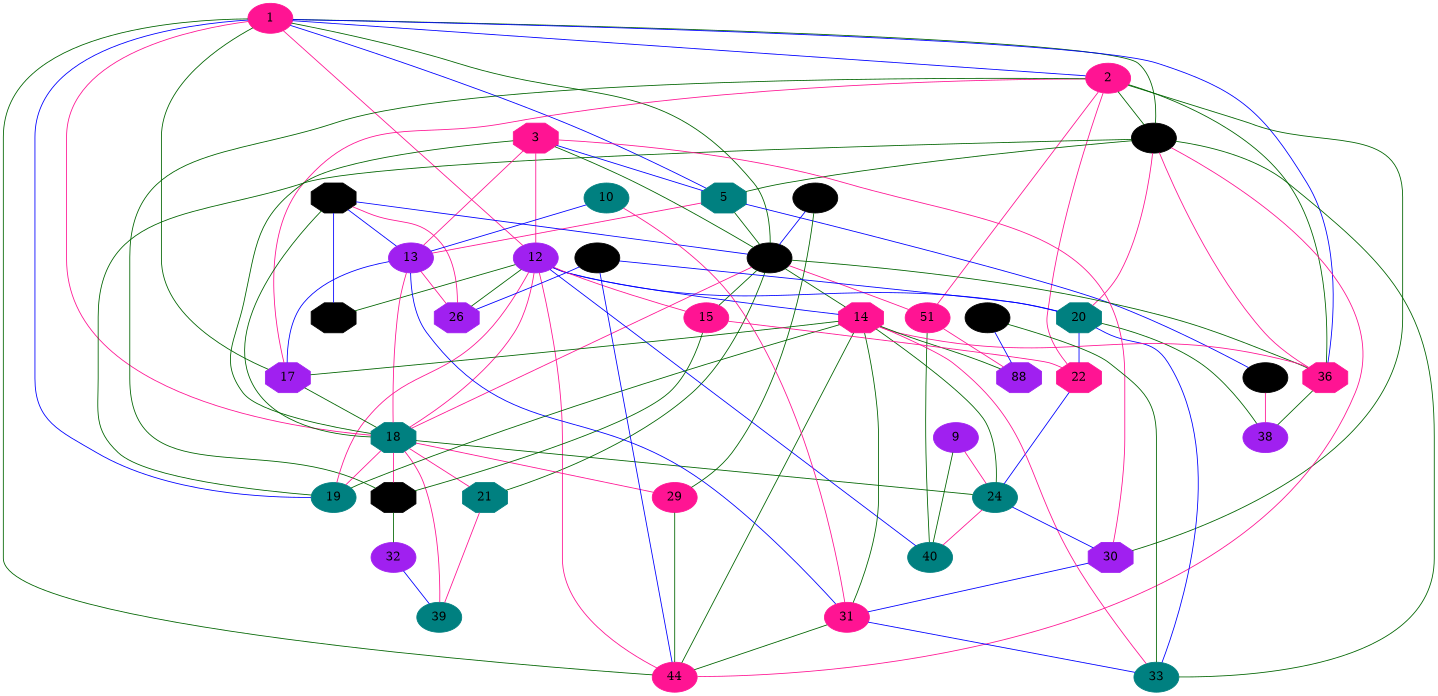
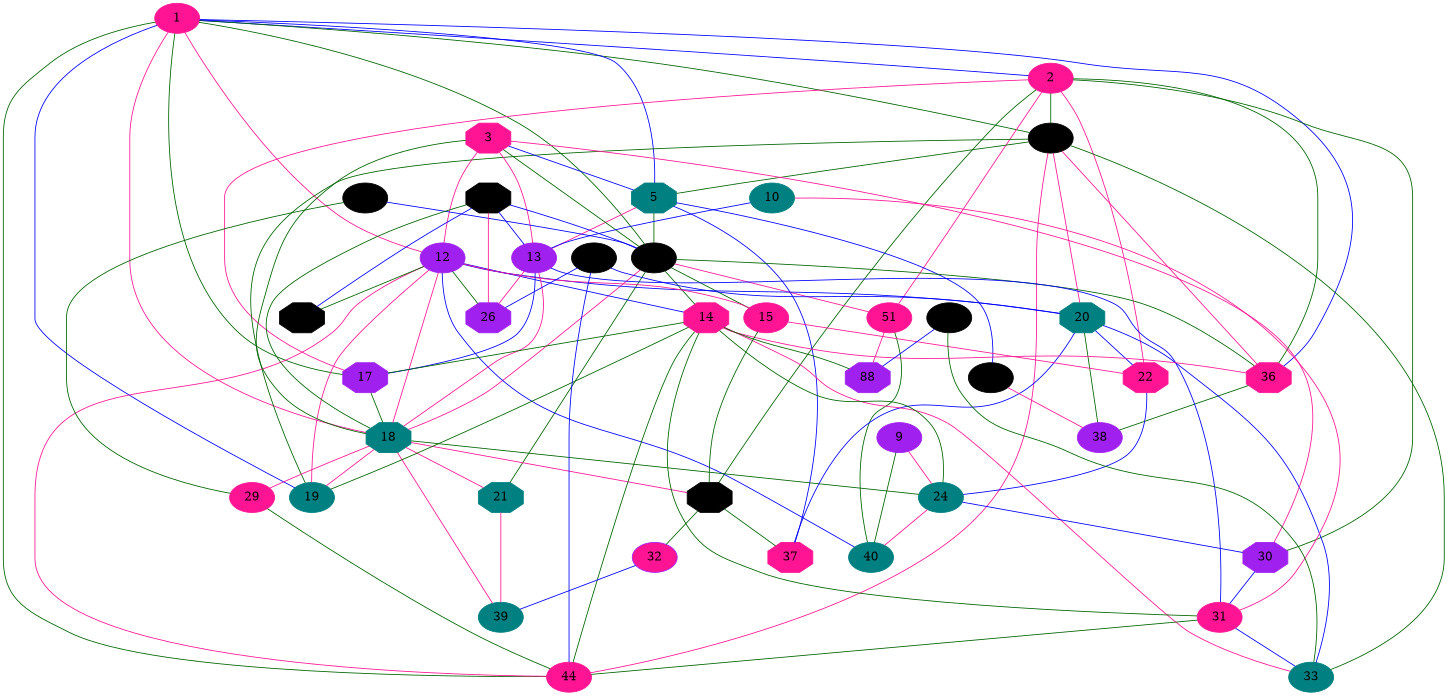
(394, 557) -> (655, 557)
none -> (790, 557)
